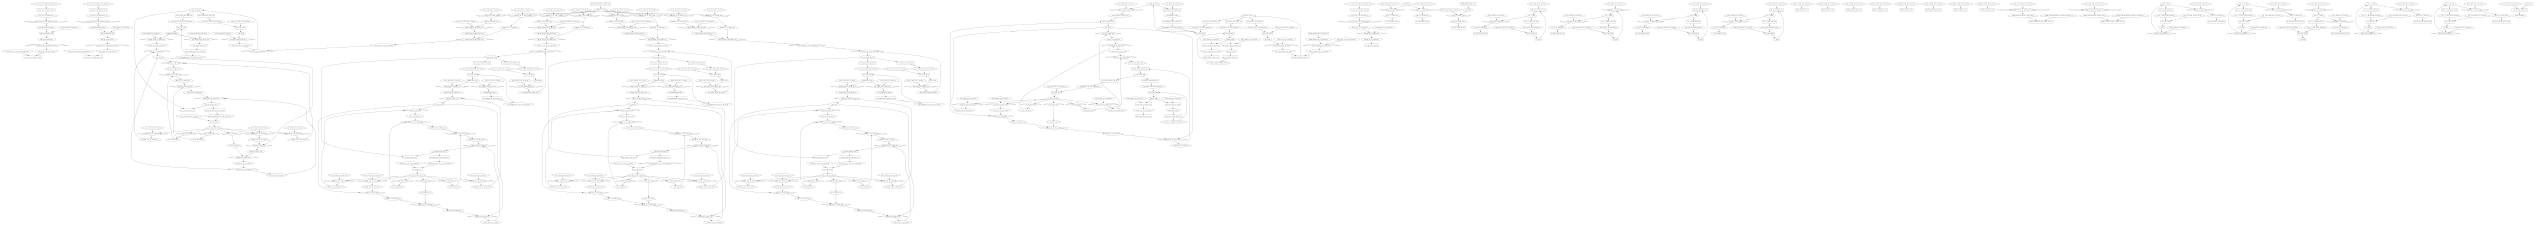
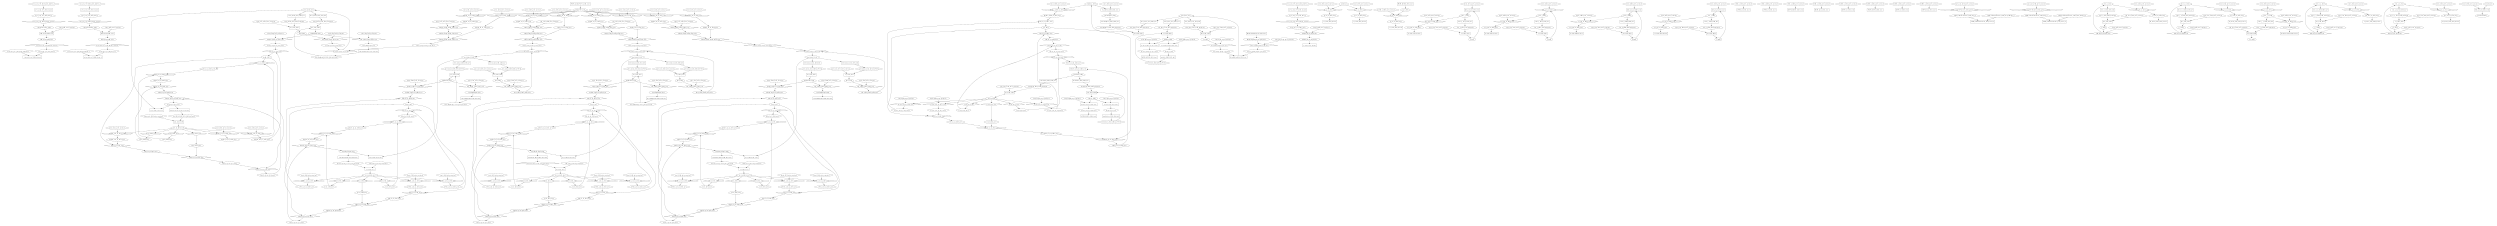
(929, 104) -> none
